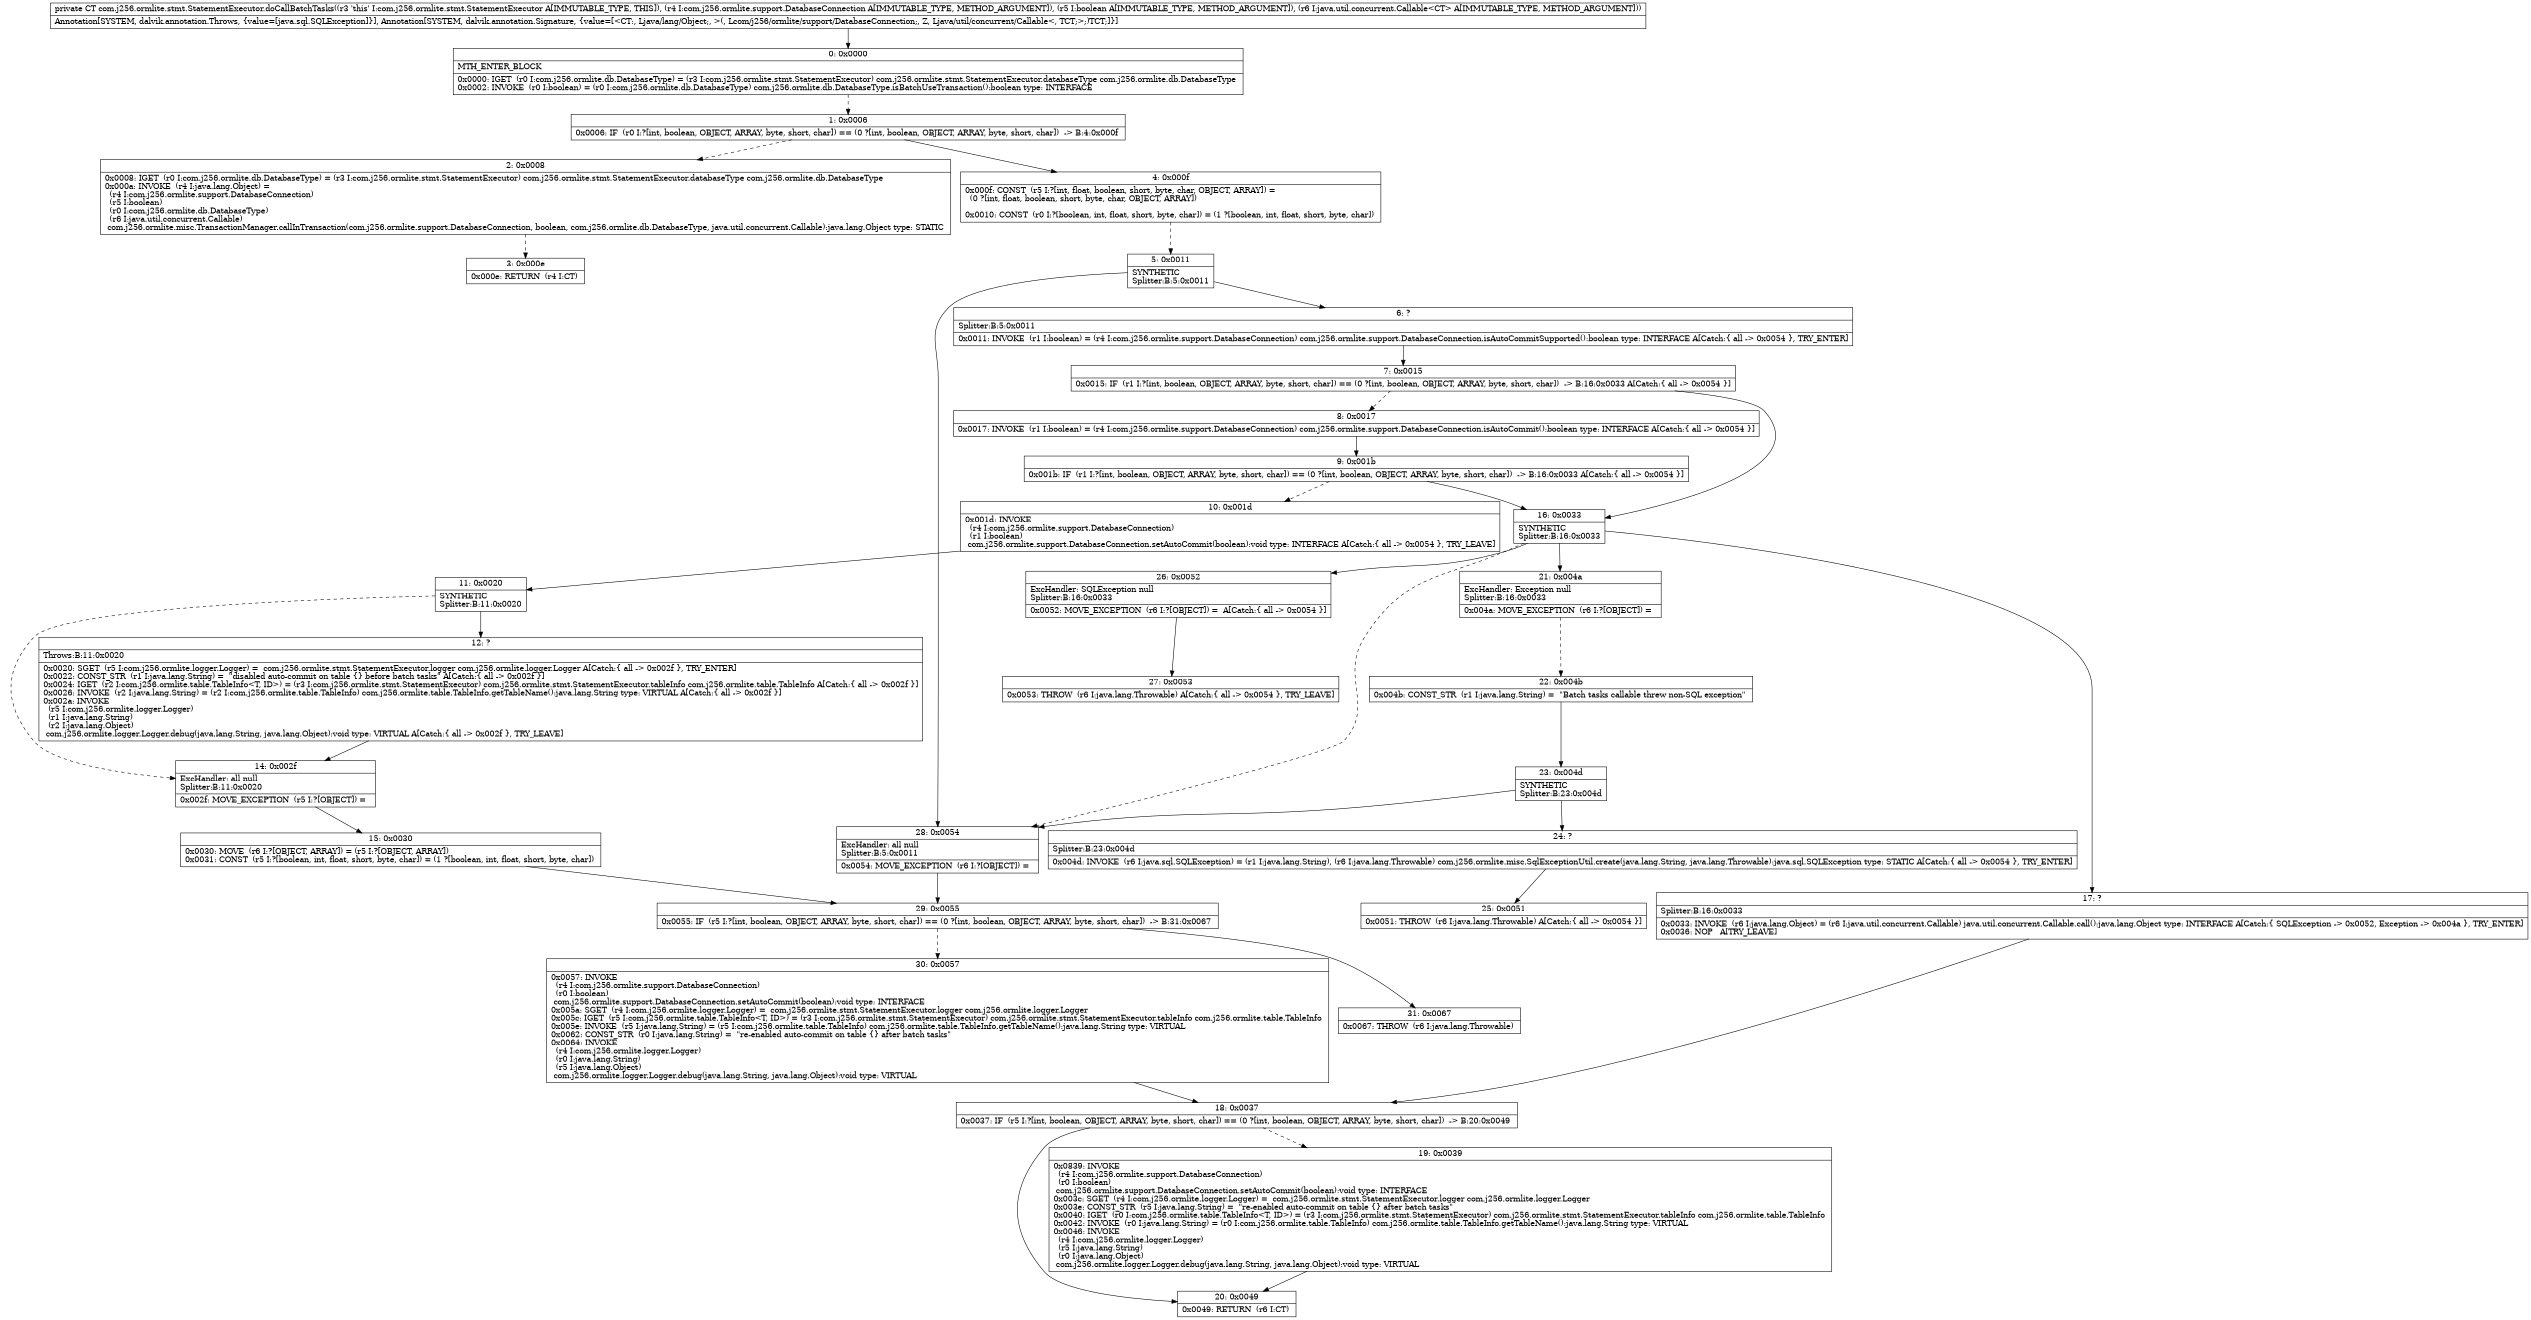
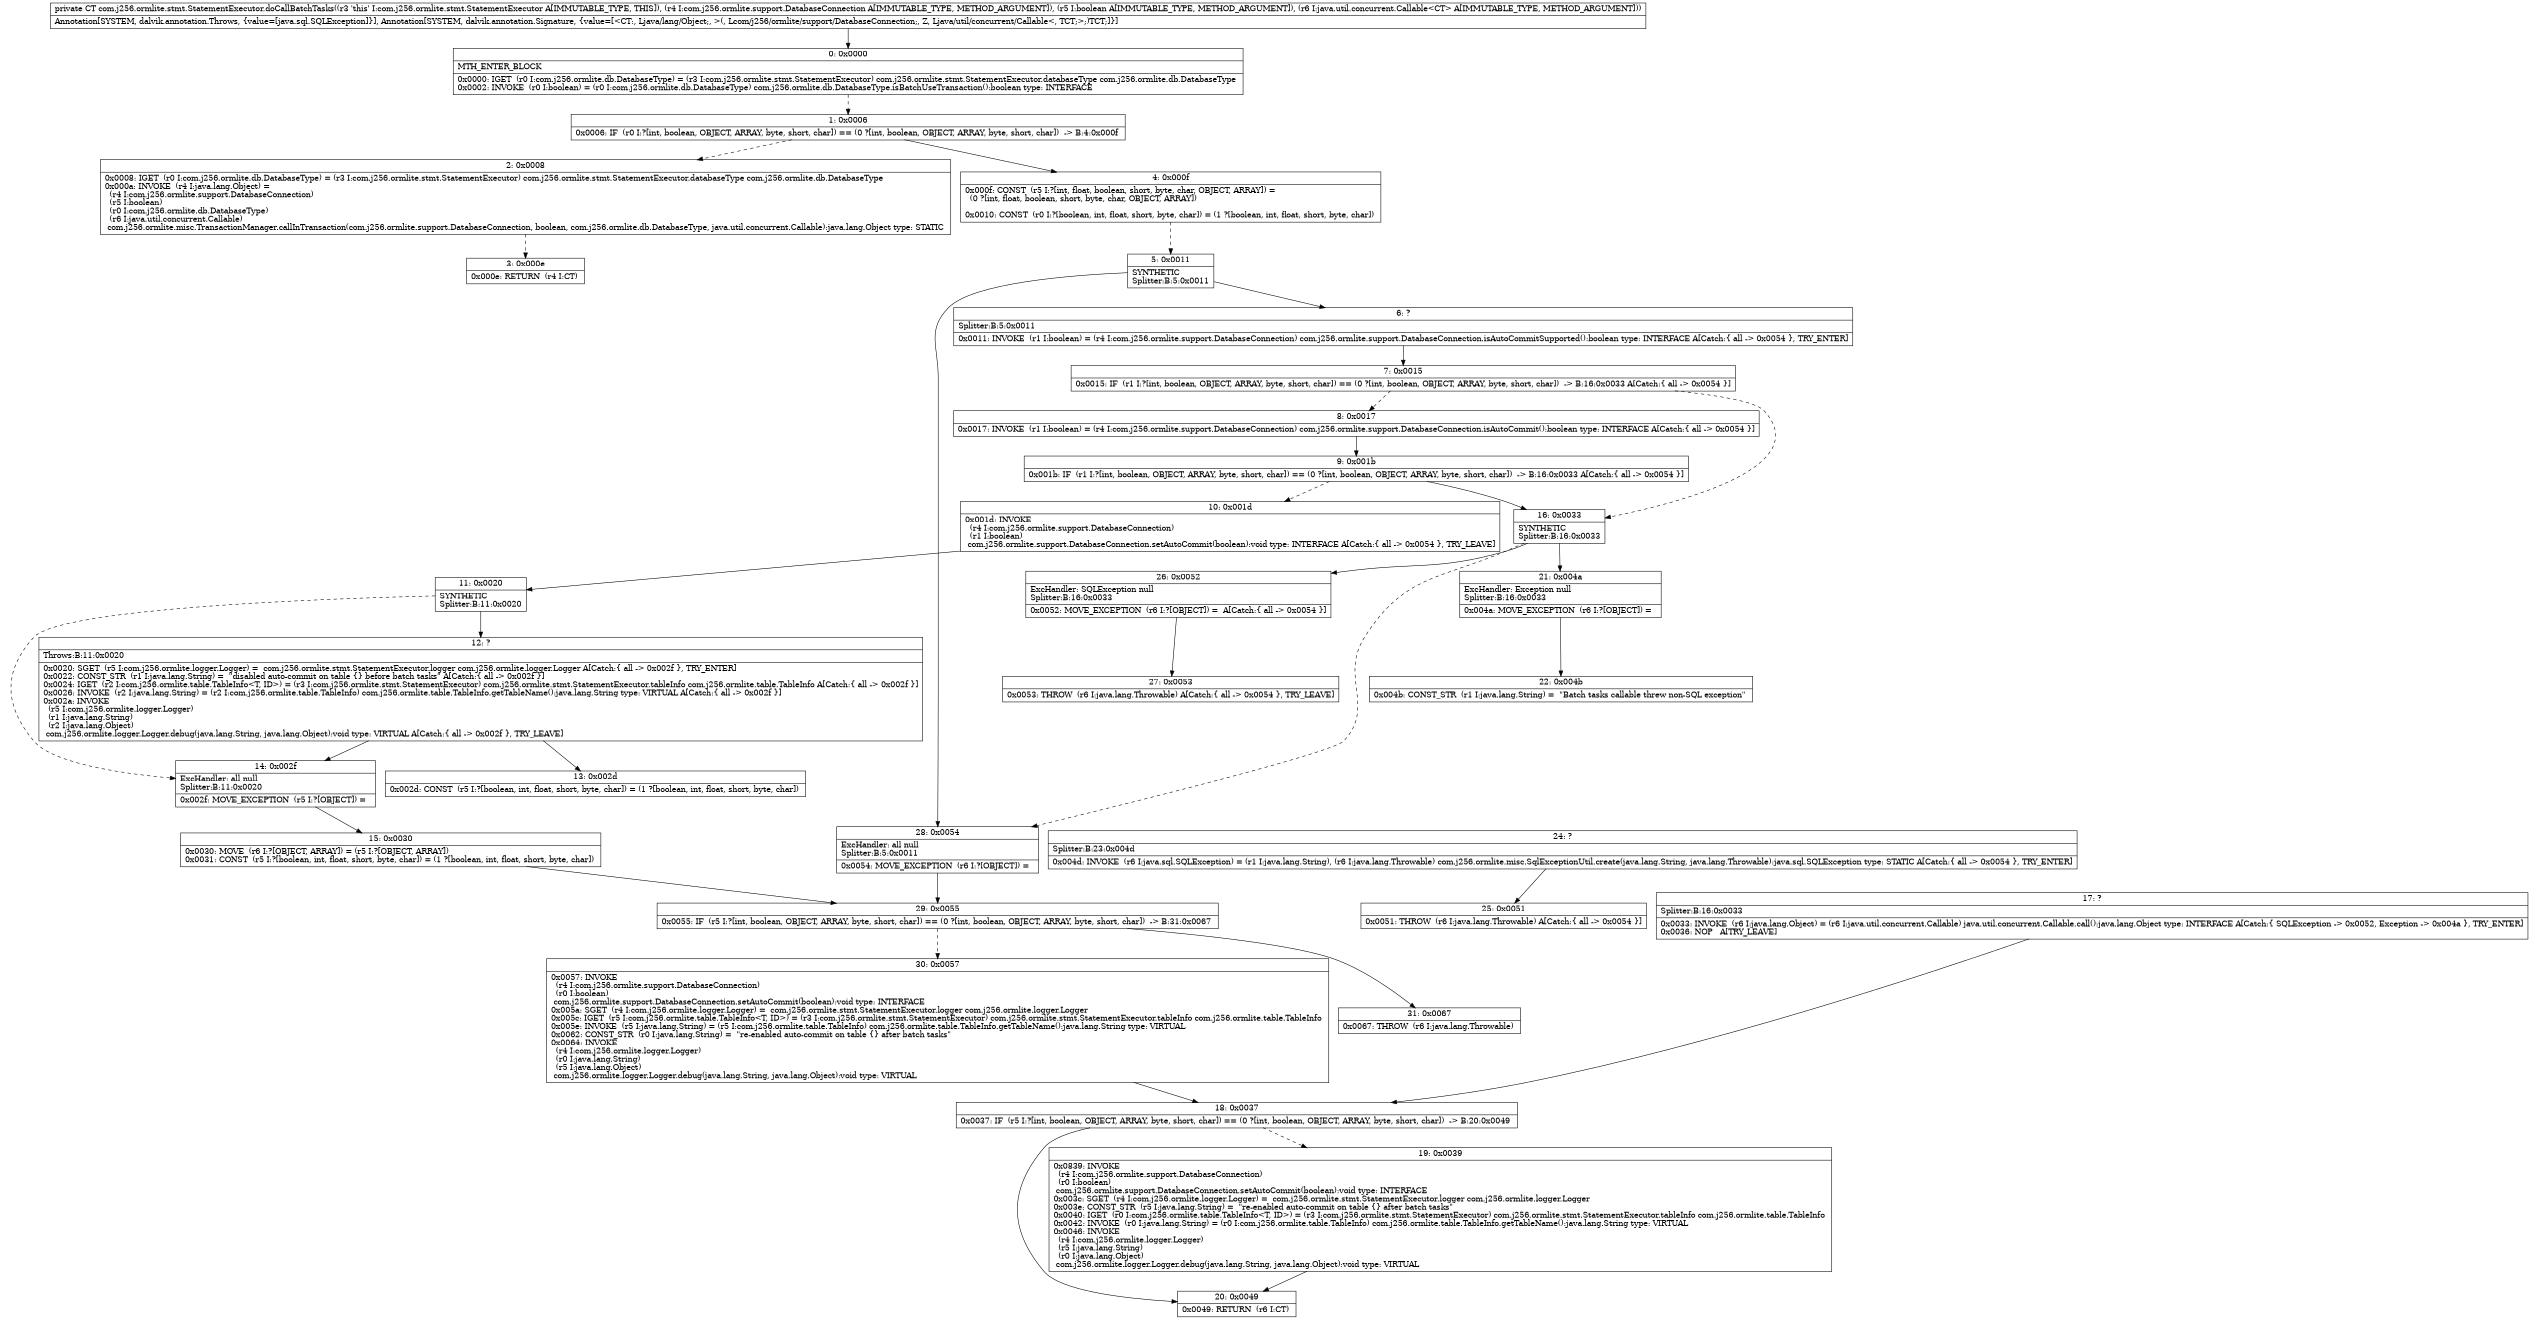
(1757, 465) -> (1757, 465)
(1964, 595) -> none
(1561, 644) -> (1561, 644)
none -> (595, 784)
(1561, 784) -> none
